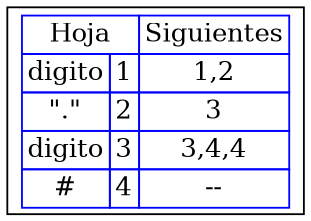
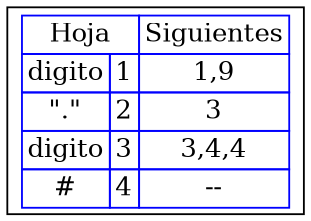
(214, 72) -> (214, 72)
